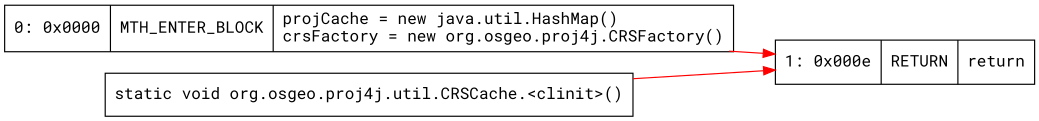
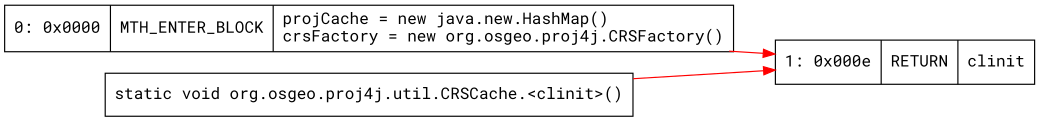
(450, 19) -> (446, 19)
(996, 62) -> (996, 62)
